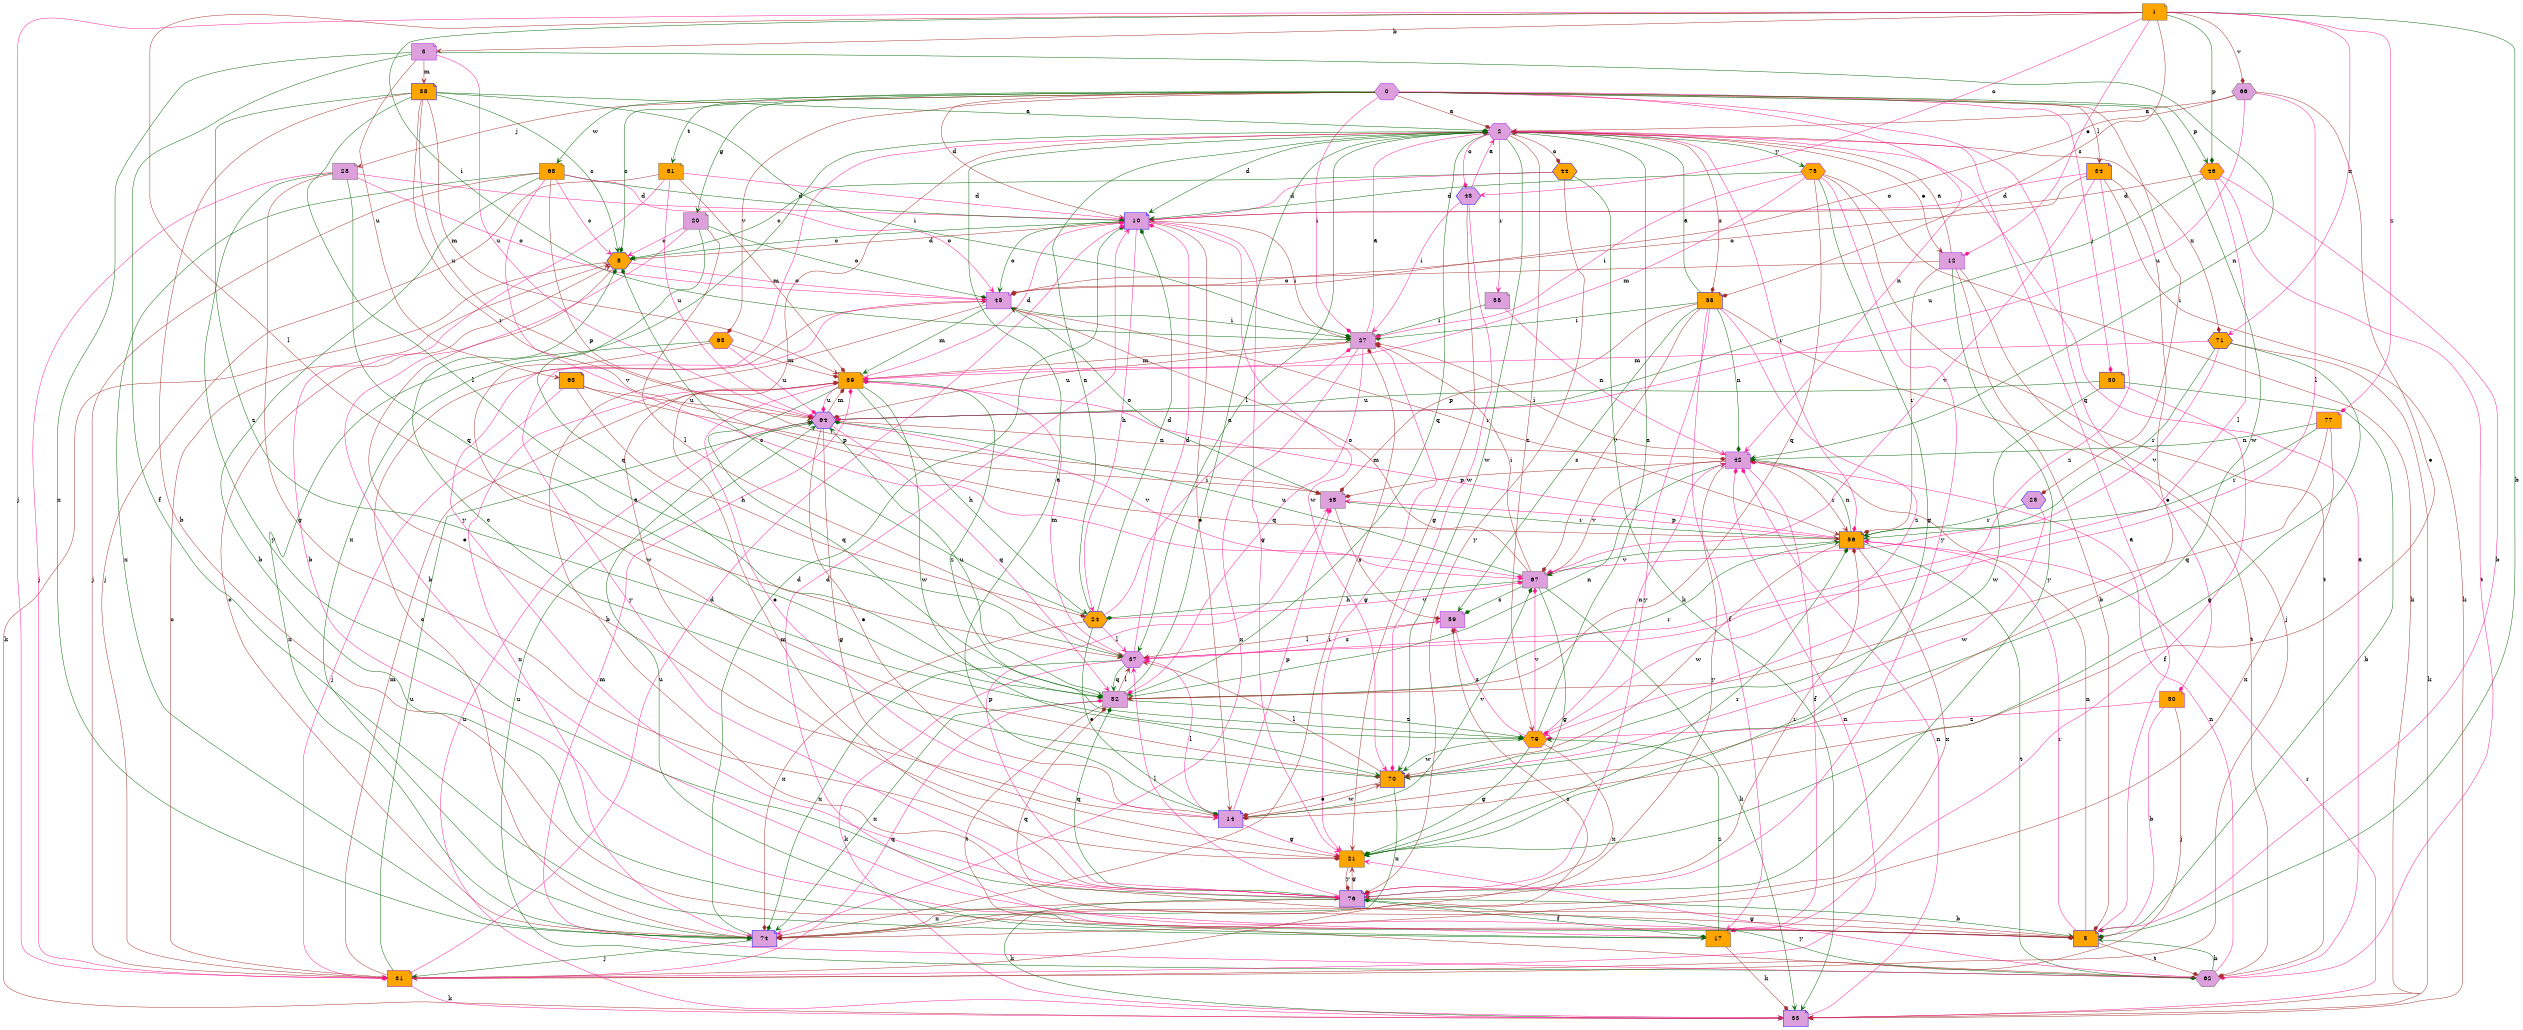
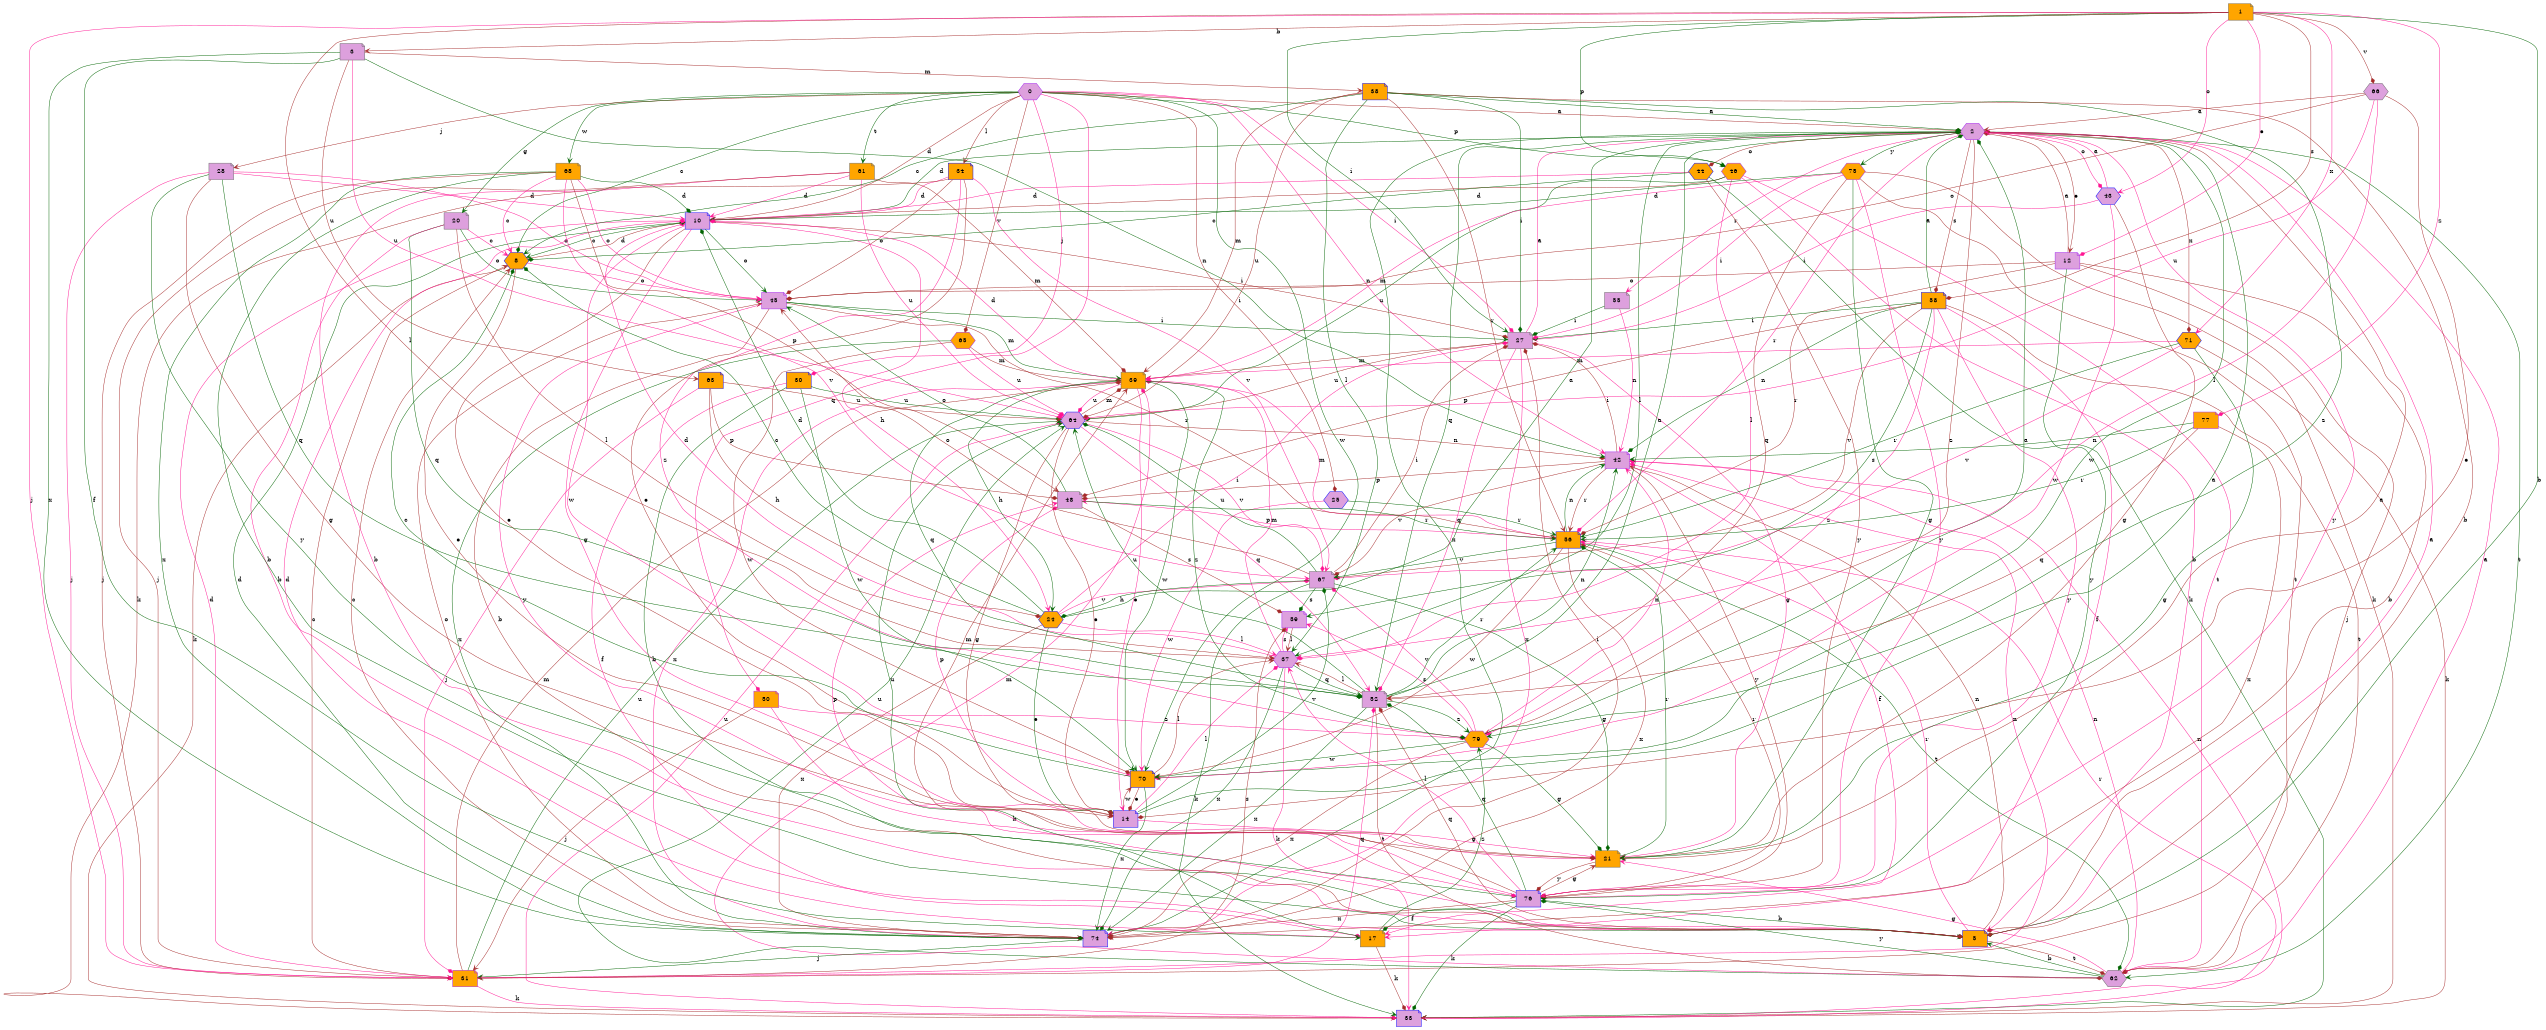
(424, 52) -> (352, 52)
none -> (2520, 463)
